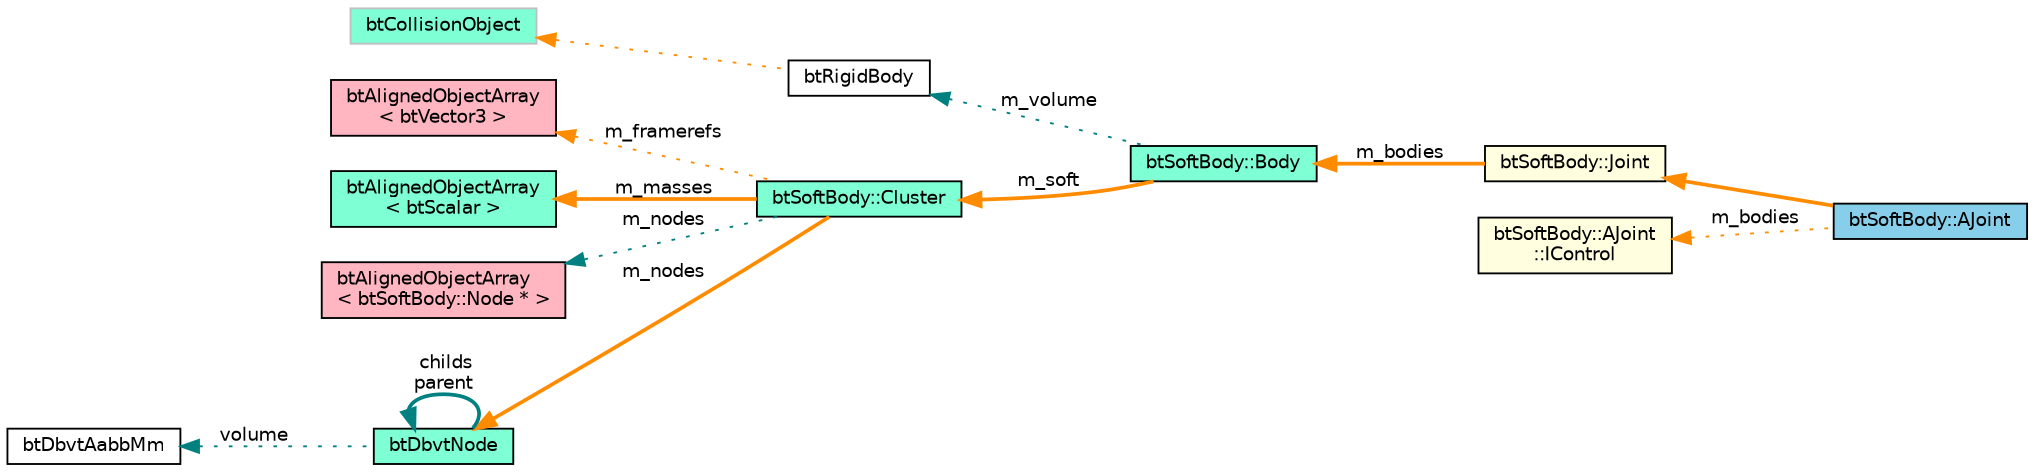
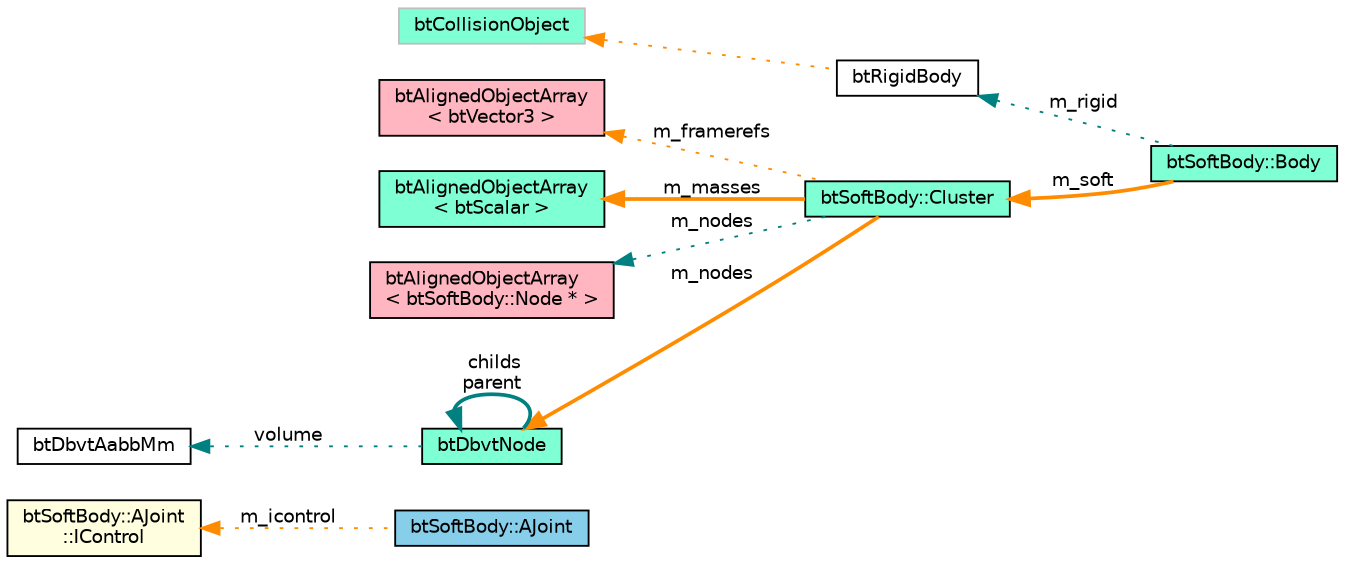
(1046, 101) -> (1080, 103)
(1575, 164) -> none
(1753, 219) -> (285, 518)
